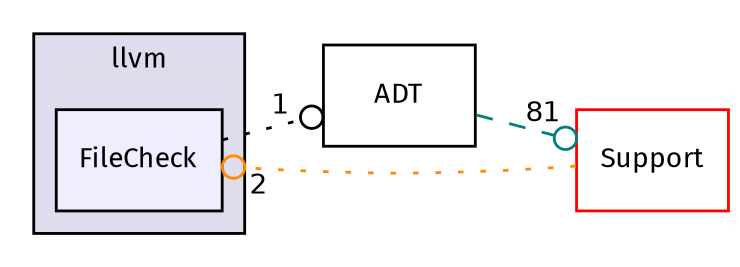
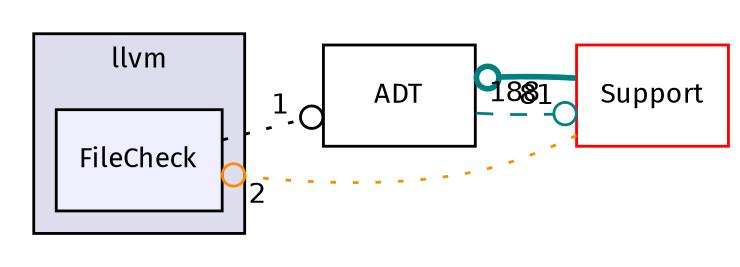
none -> (538, 77)
